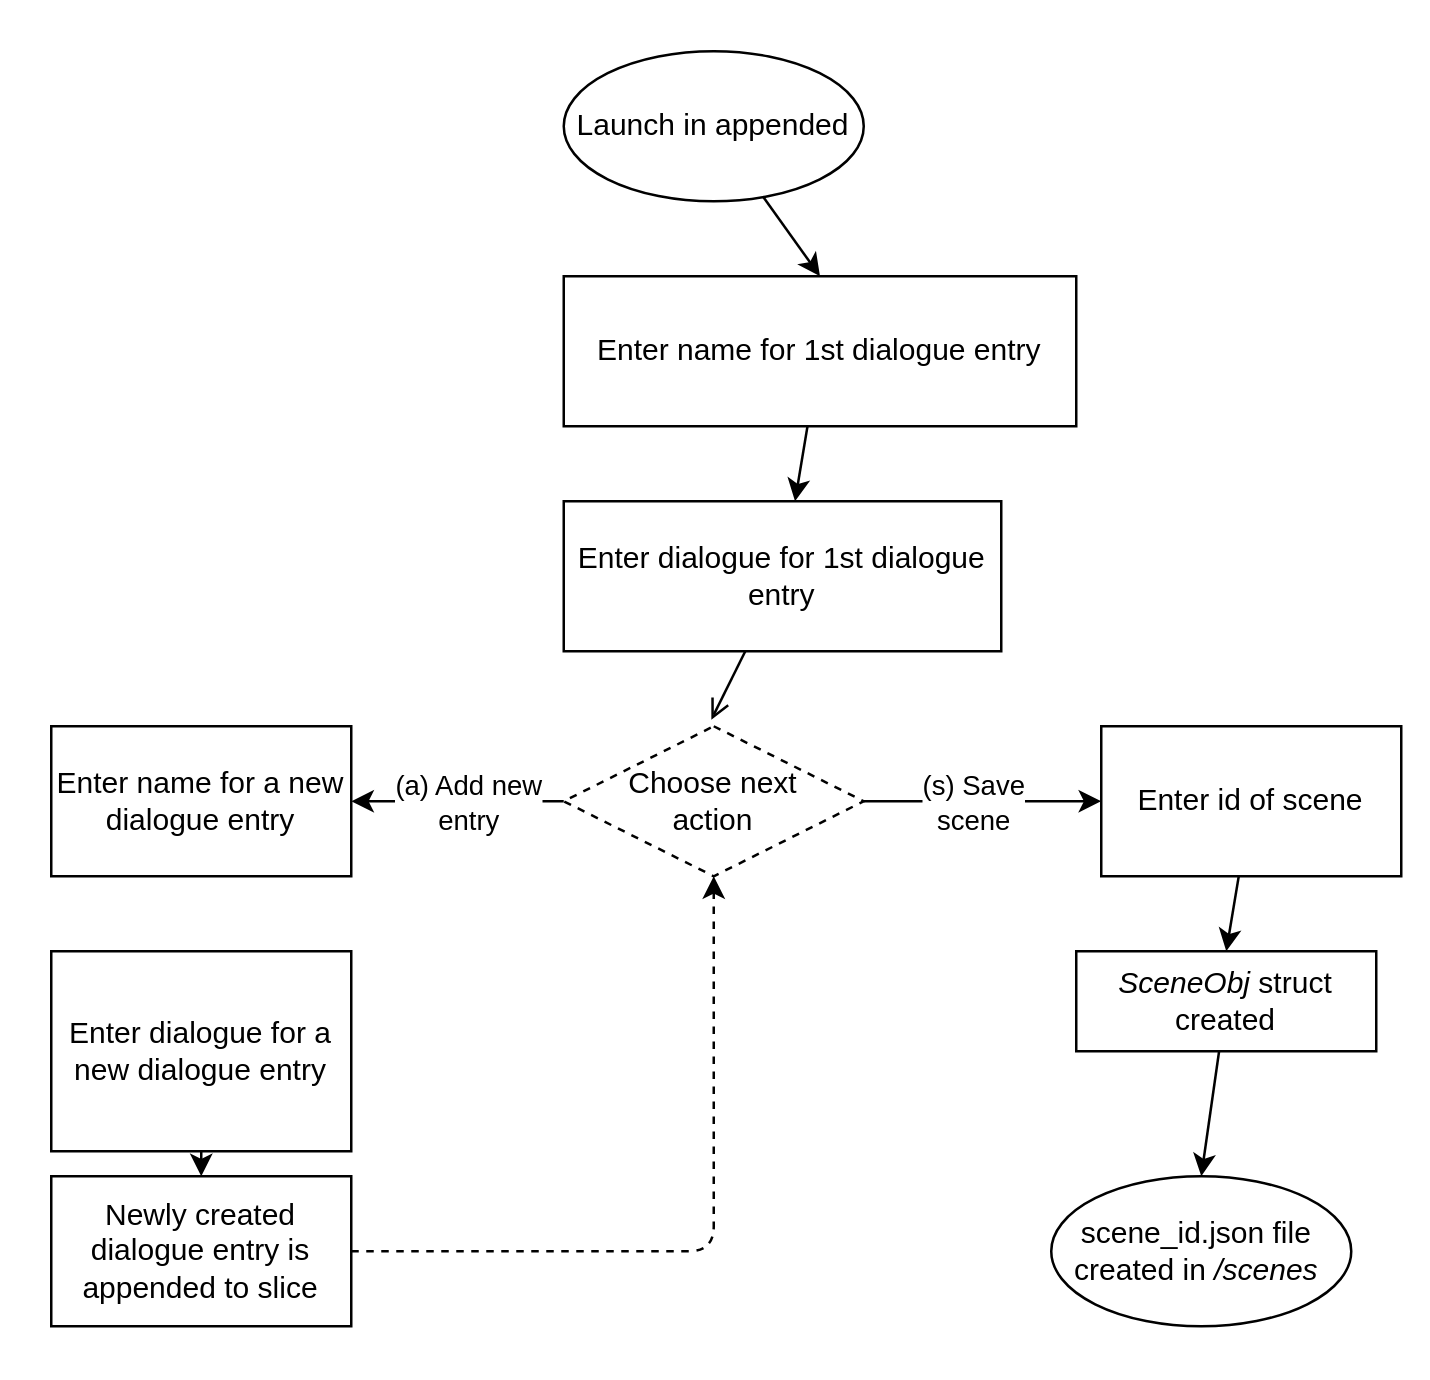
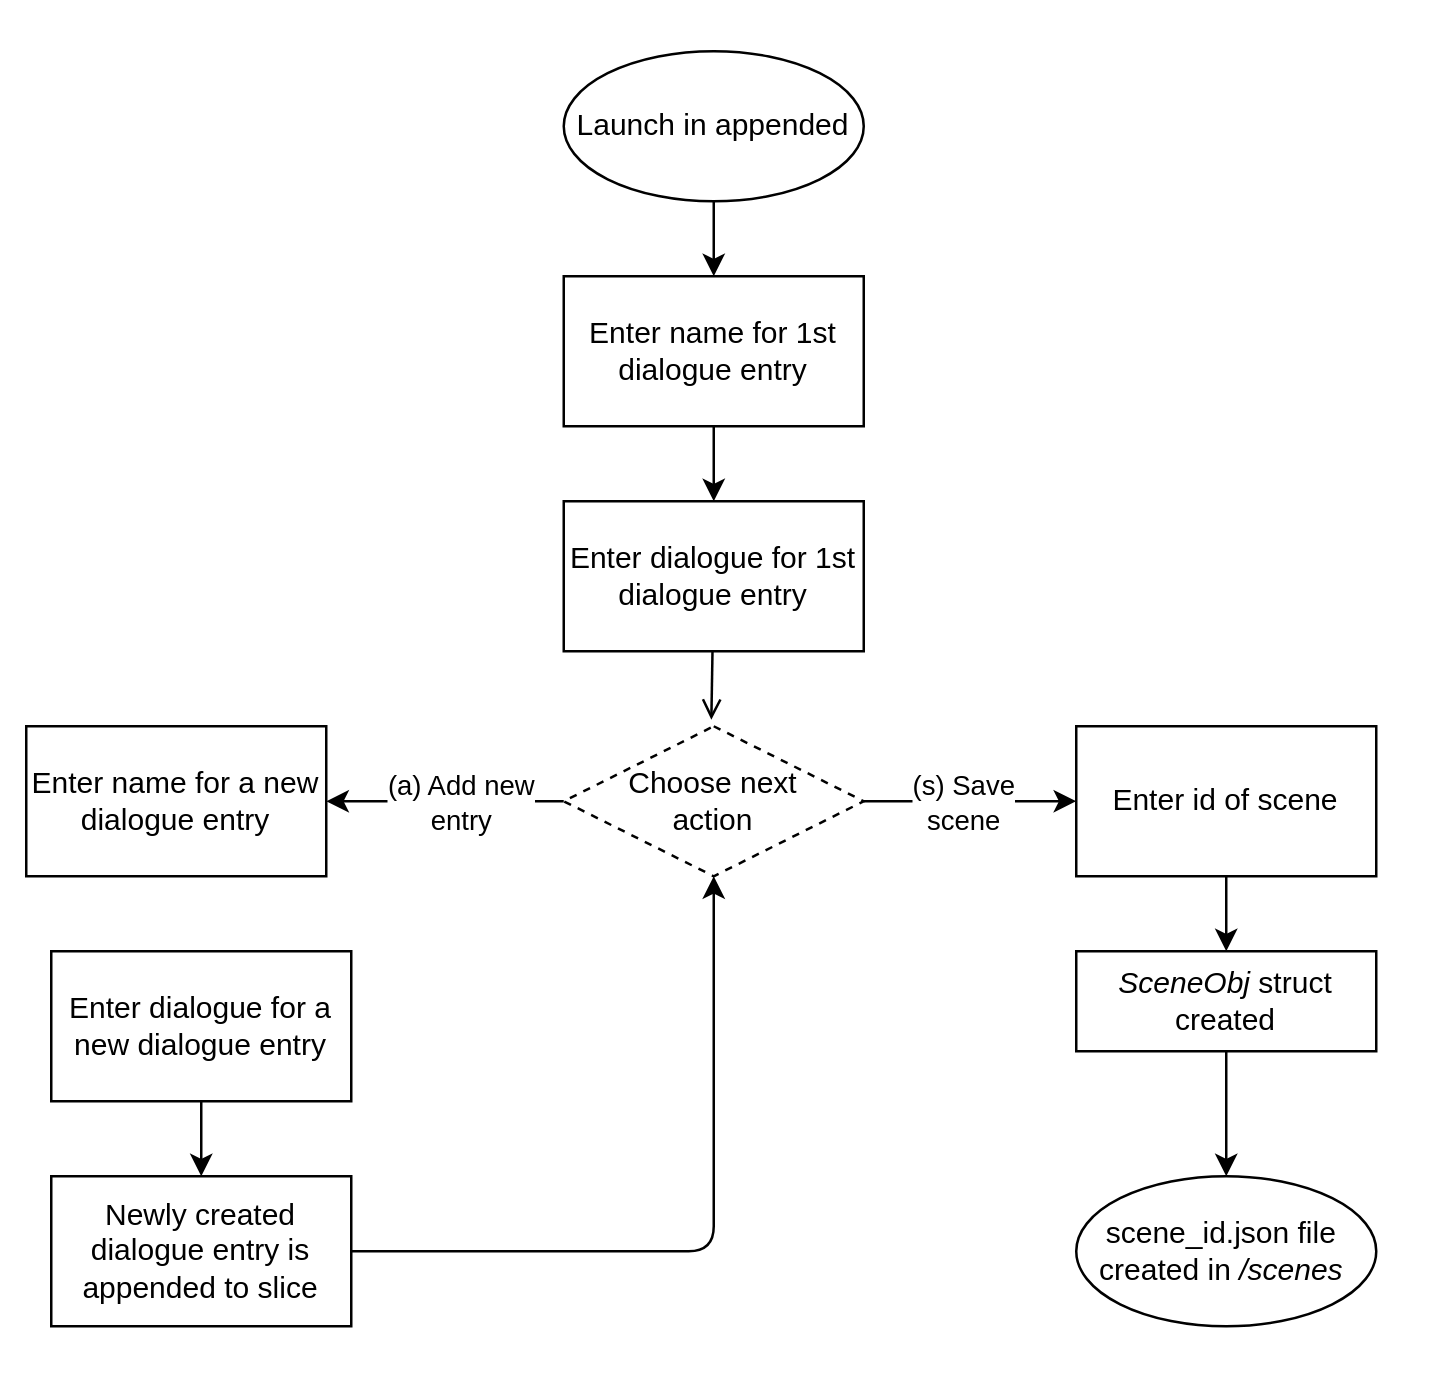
(820, 351) -> (714, 351)
(783, 576) -> (714, 576)
(201, 801) -> (176, 801)
(1251, 801) -> (1226, 801)
(201, 1051) -> (201, 1026)
(707, 1246) -> (707, 1246)
(1201, 1251) -> (1226, 1251)
